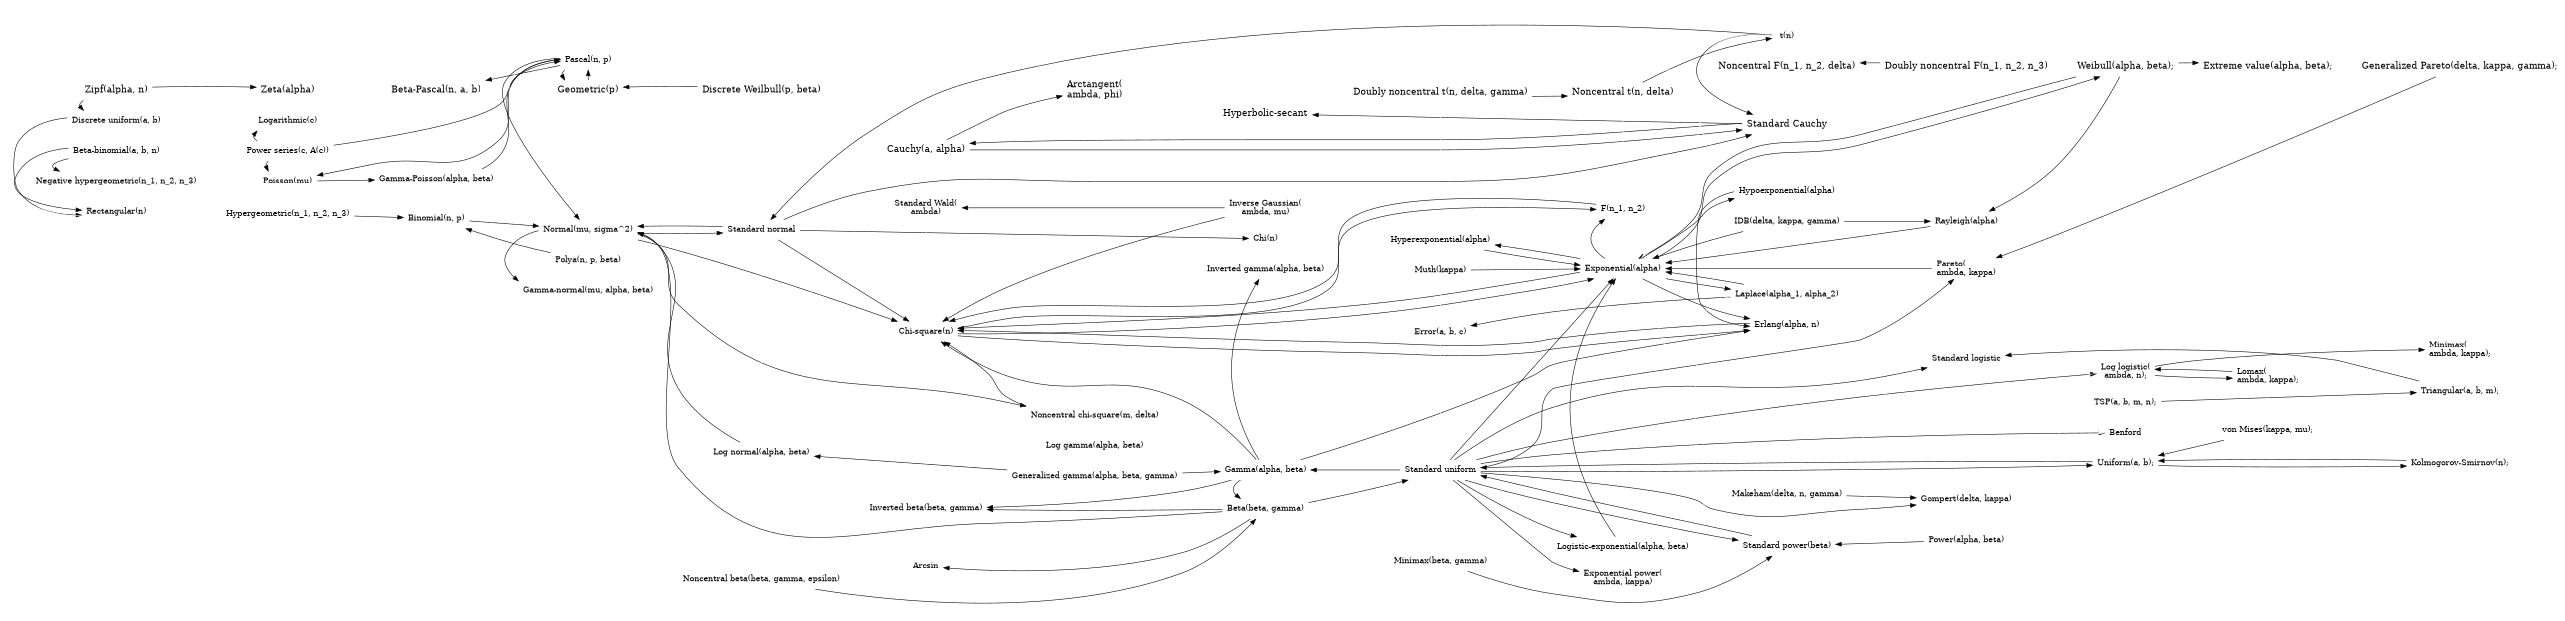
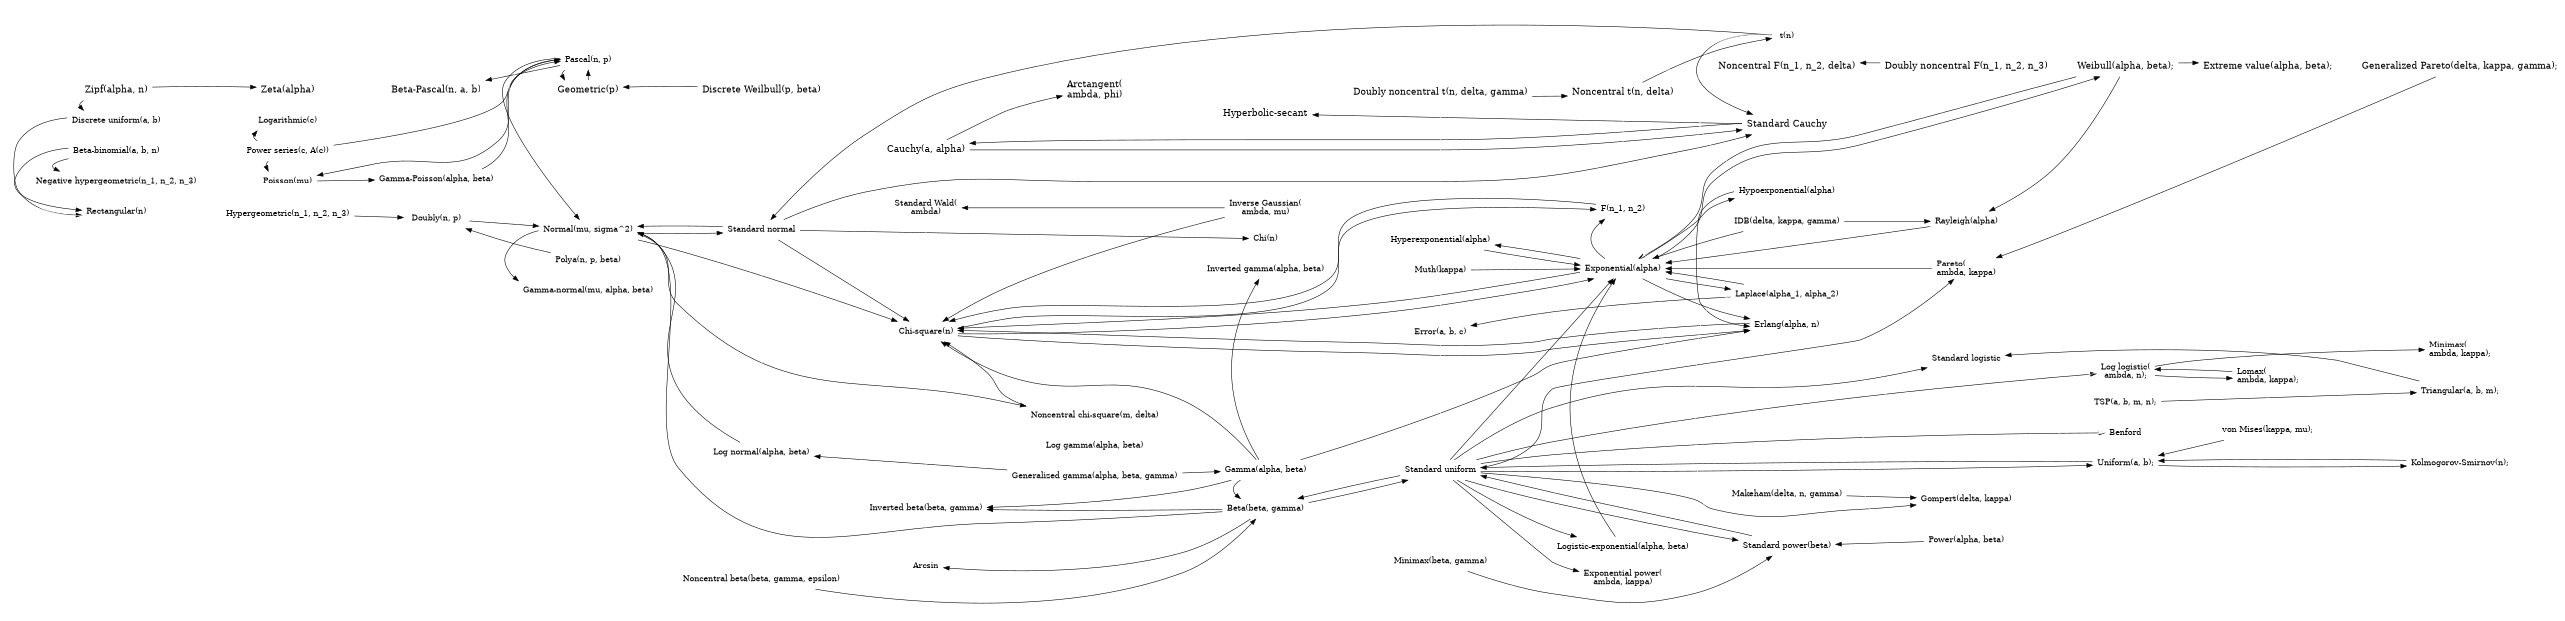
(436, 218) -> (436, 218)
(1358, 470) -> (1352, 486)
